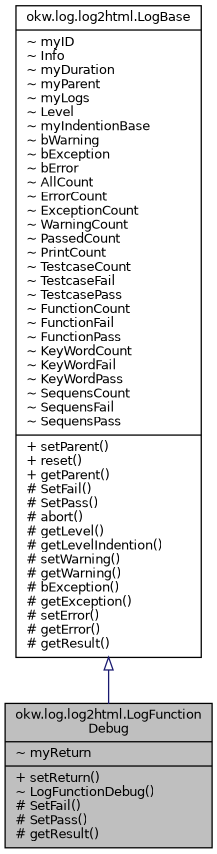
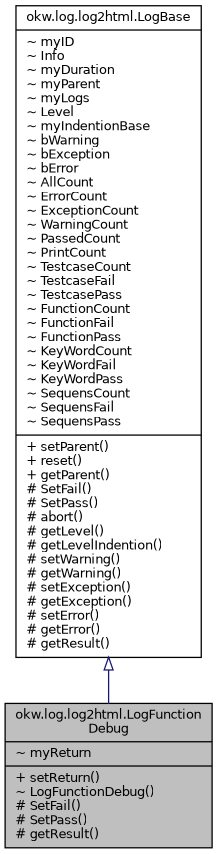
(73, 588) -> (79, 588)
